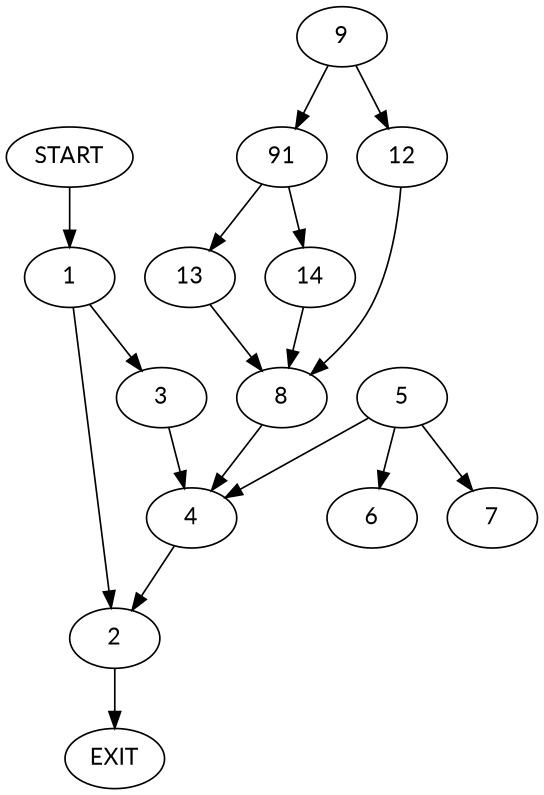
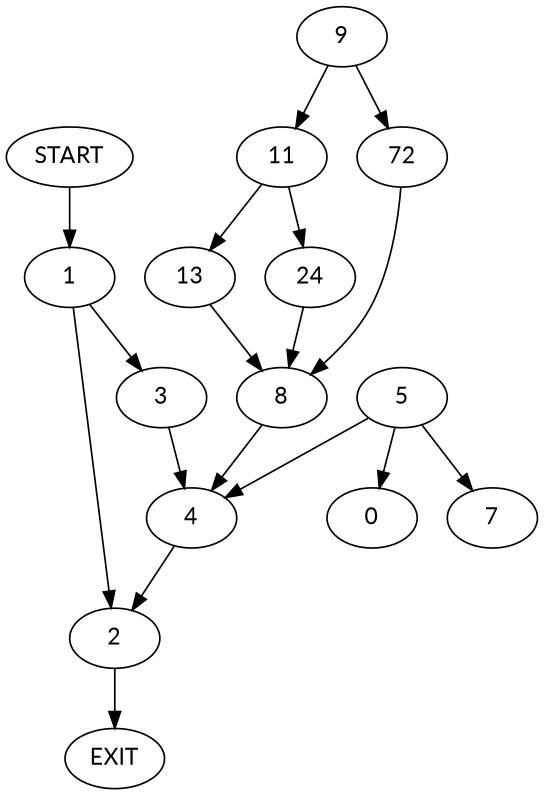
(282, 157) -> (282, 157)
(402, 157) -> (402, 157)
(310, 277) -> (310, 277)
(372, 518) -> (372, 518)
